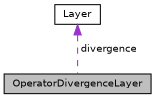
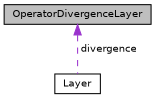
(78, 54) -> (78, 54)
